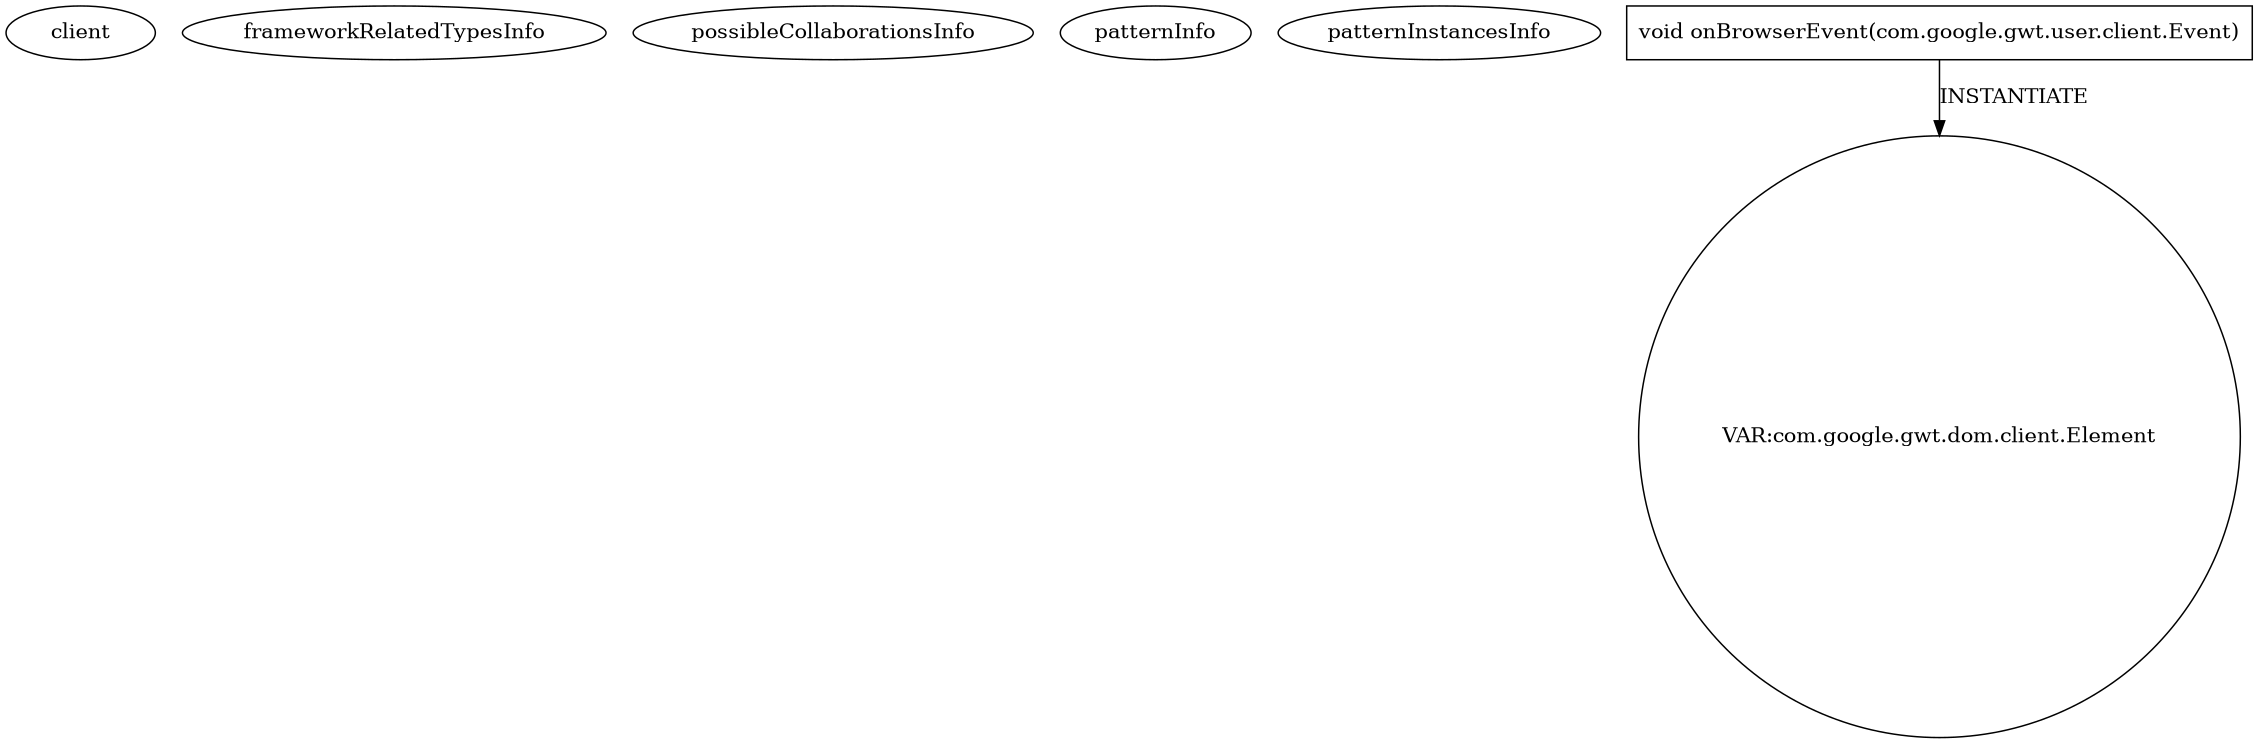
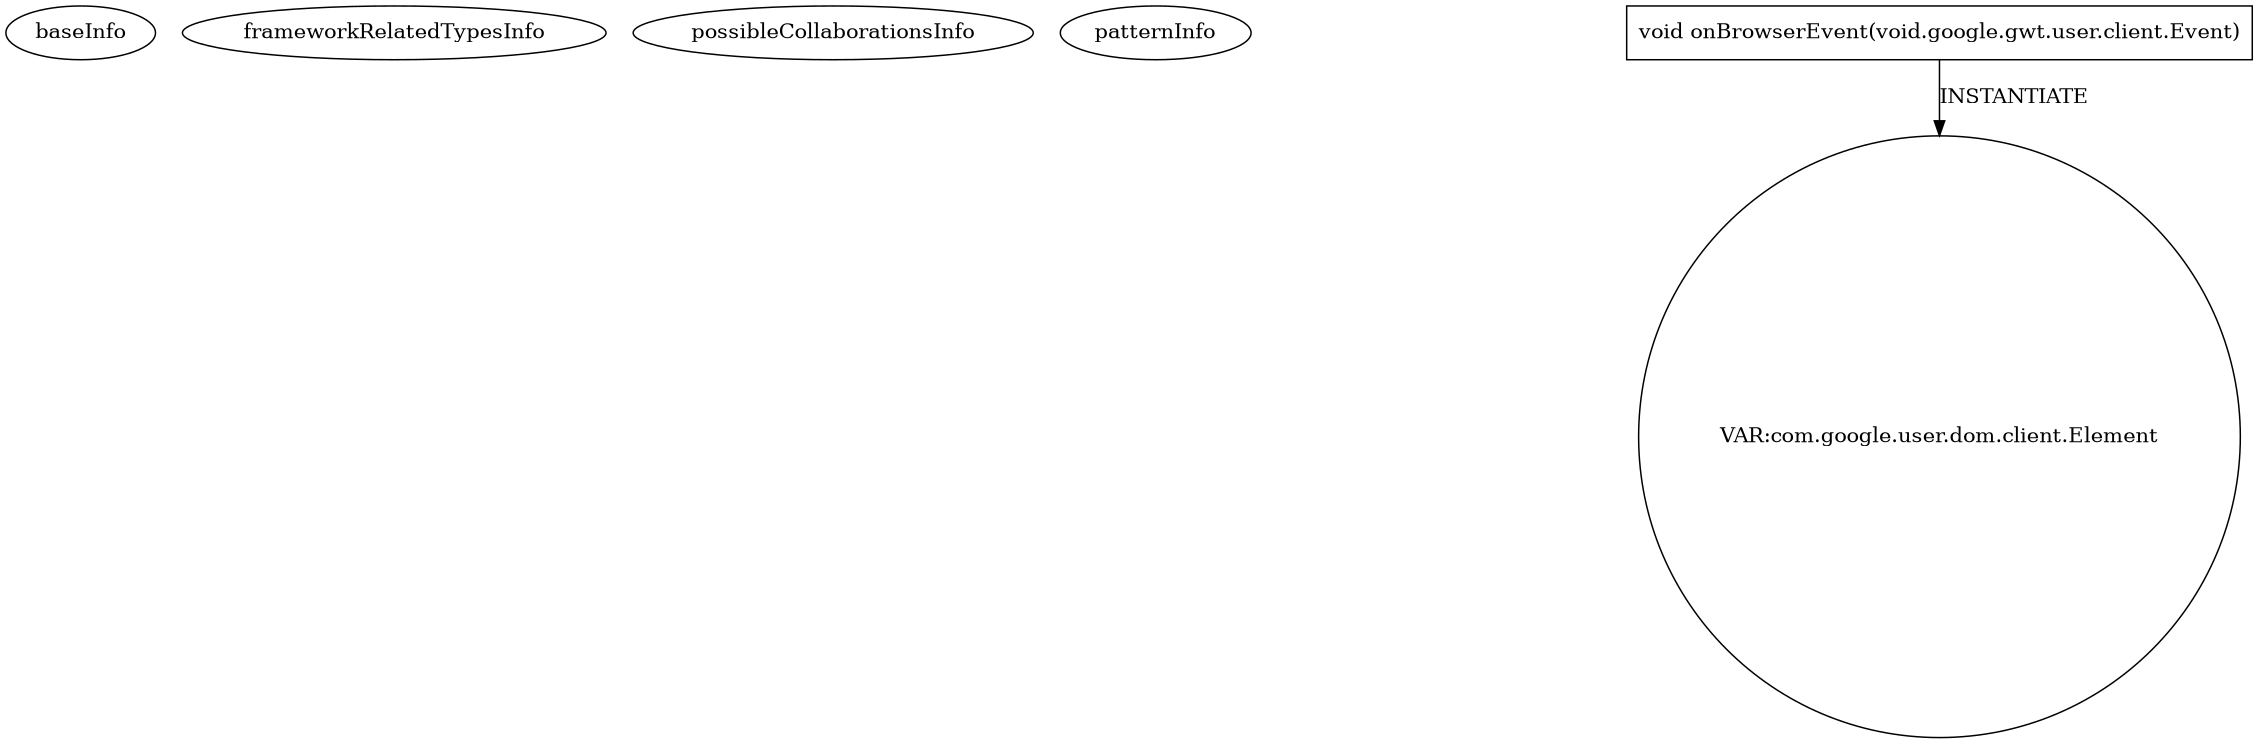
(81, 33) -> (81, 33)
(1439, 33) -> none
(1939, 33) -> (1939, 33)
(1939, 437) -> (1939, 437)
